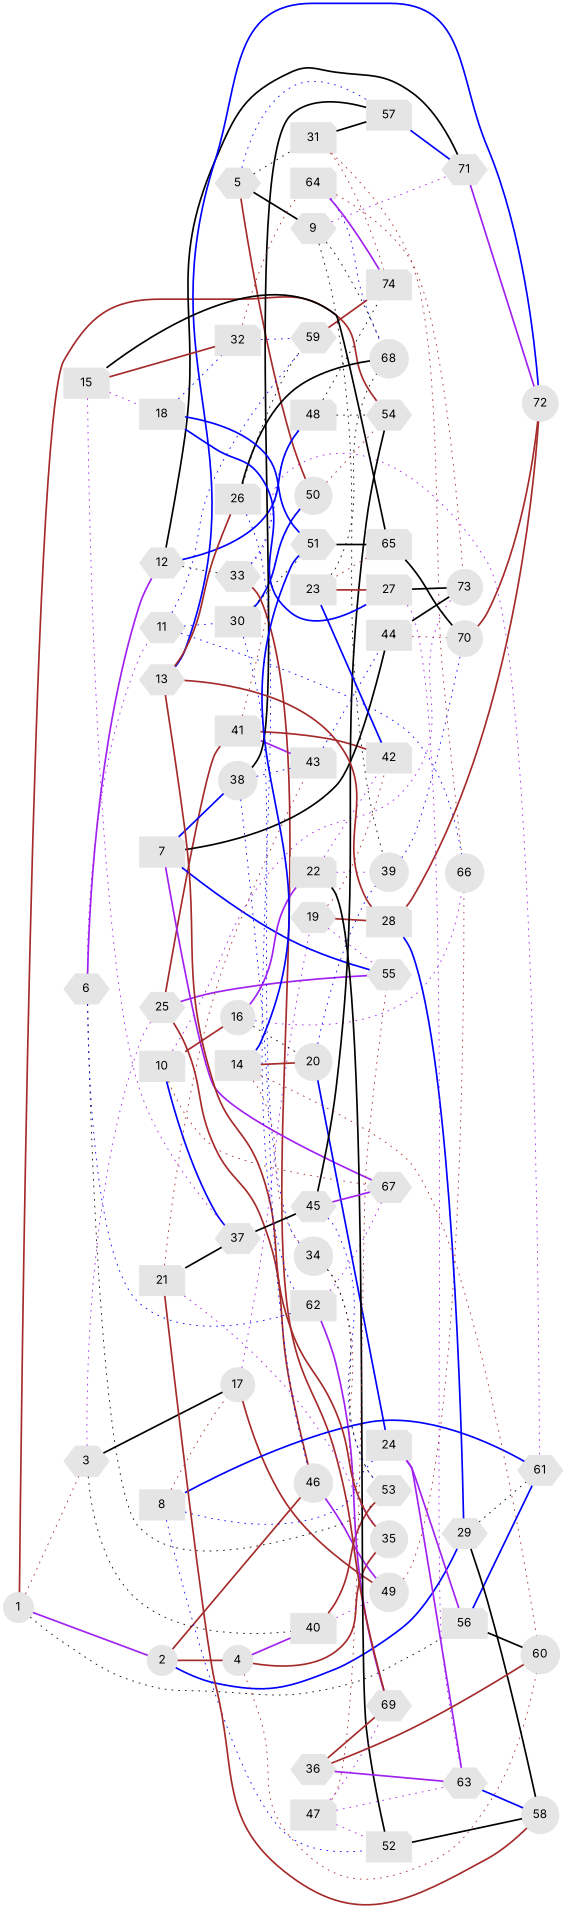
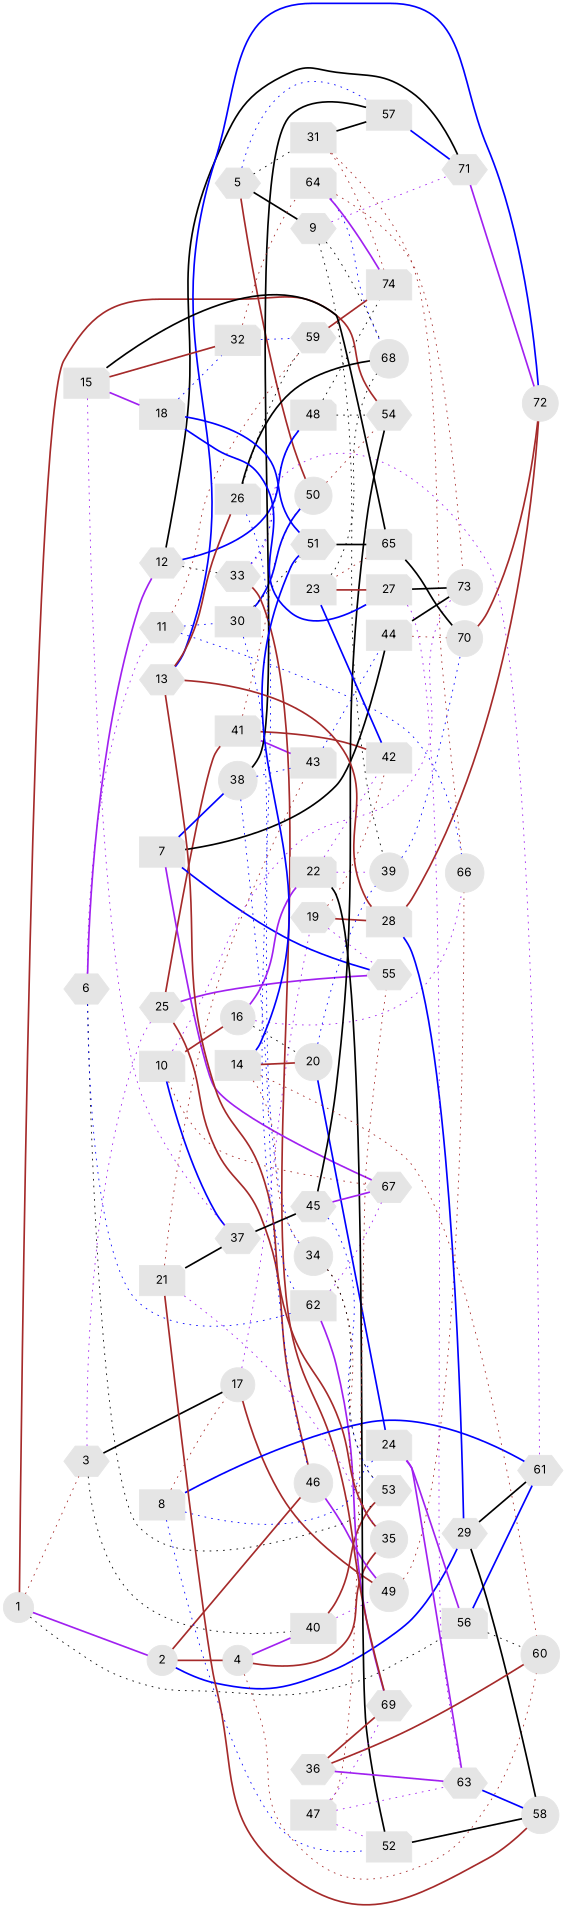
(125, 399) -> (125, 399)
(217, 473) -> (217, 473)
(503, 1502) -> (503, 1502)
(505, 1640) -> (505, 1640)
